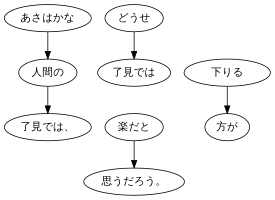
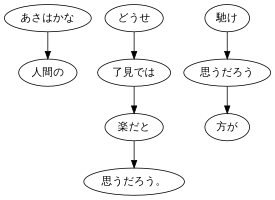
none -> (227, 18)
(227, 73) -> (227, 73)
none -> (134, 96)
(48, 127) -> none
